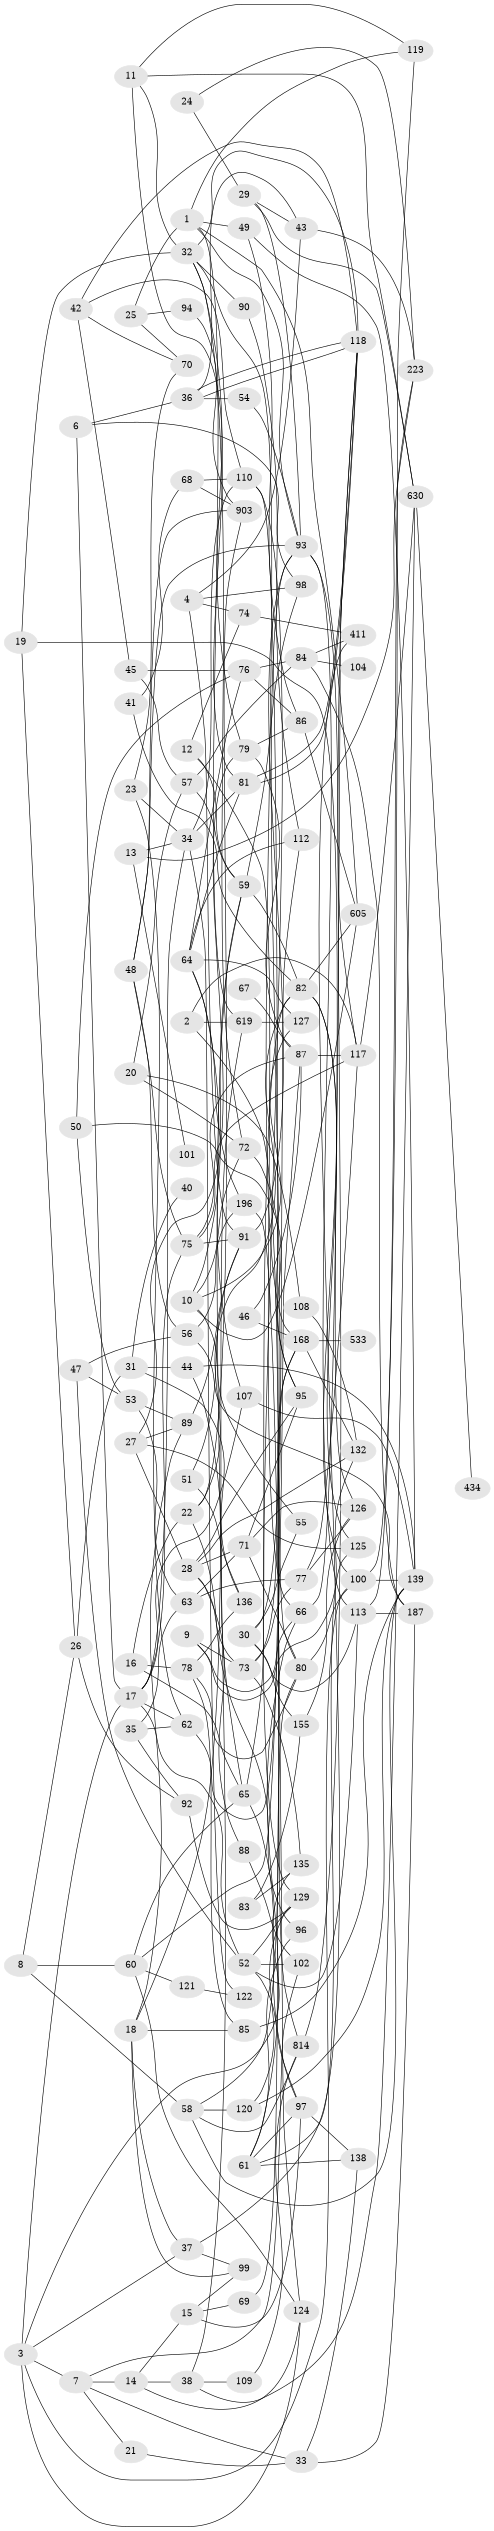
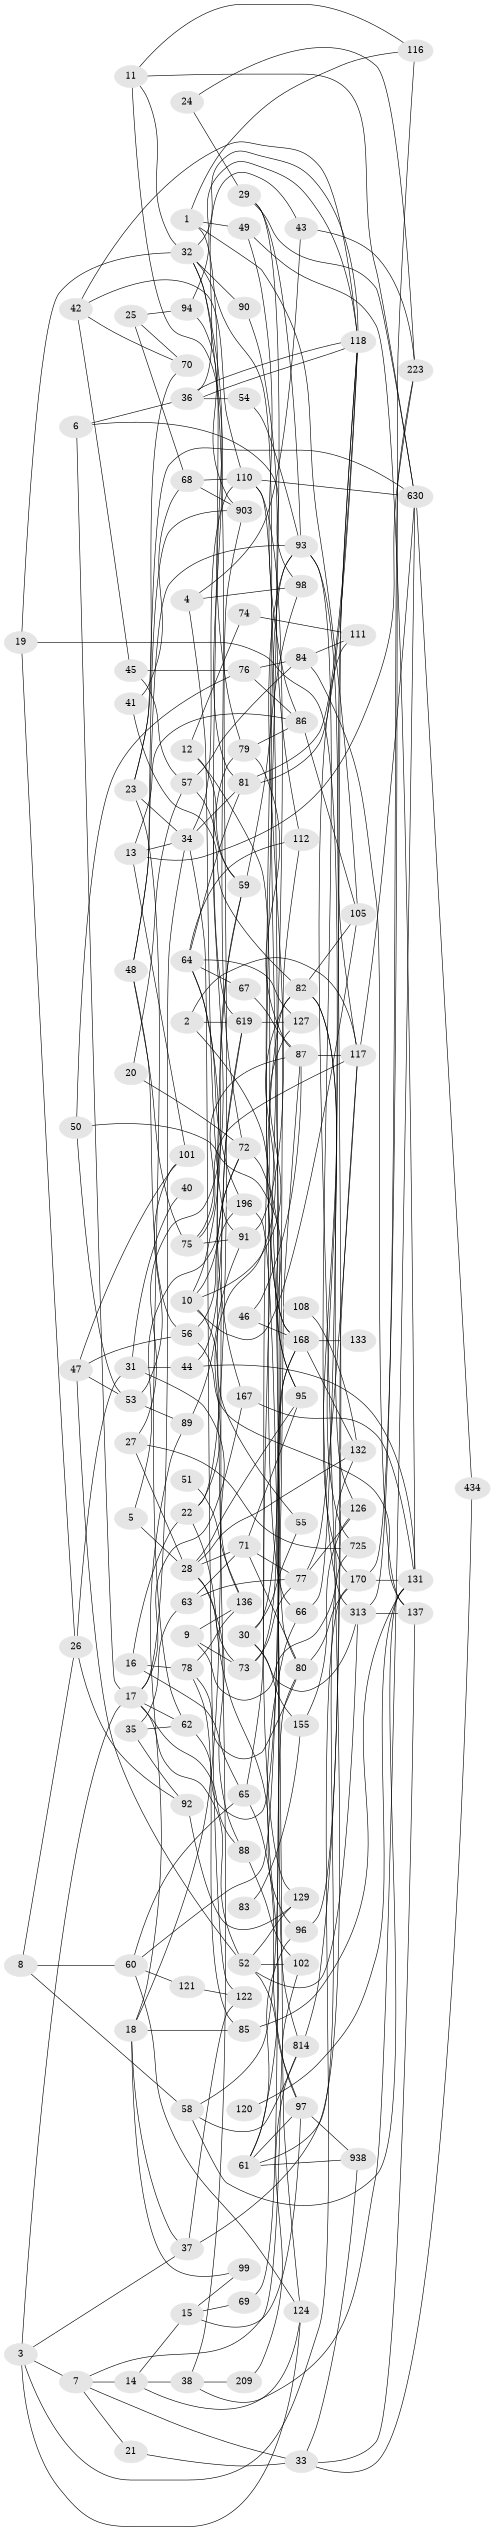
(416, 51) -> (416, 51)
none -> (272, 171)
(273, 212) -> (273, 768)
(155, 261) -> (159, 398)
(283, 375) -> none
none -> (330, 488)
none -> (160, 498)
(216, 607) -> none
(358, 635) -> (358, 635)
(358, 668) -> none
none -> (171, 733)
(203, 869) -> (214, 974)
(358, 914) -> (358, 914)
(278, 935) -> none
(255, 1124) -> none
none -> (121, 1258)
(358, 1341) -> (358, 1341)
(244, 1397) -> (244, 1397)
(213, 1399) -> none
(163, 1407) -> (202, 1765)
(159, 1434) -> none
none -> (340, 1496)
(156, 1503) -> (162, 1313)
(291, 1504) -> (268, 1560)
none -> (131, 1518)
(358, 1547) -> (358, 1547)
(221, 1580) -> (223, 1198)
(358, 1580) -> (358, 1580)
(416, 1580) -> (416, 1580)
(358, 1613) -> (358, 1613)
(416, 1613) -> (416, 1613)
(255, 1689) -> (216, 1620)
(301, 1865) -> none
(272, 2004) -> none
none -> (450, 2017)
(215, 2110) -> none
(358, 2159) -> (358, 2159)
(216, 2259) -> (205, 2126)
(244, 2382) -> (244, 2382)
